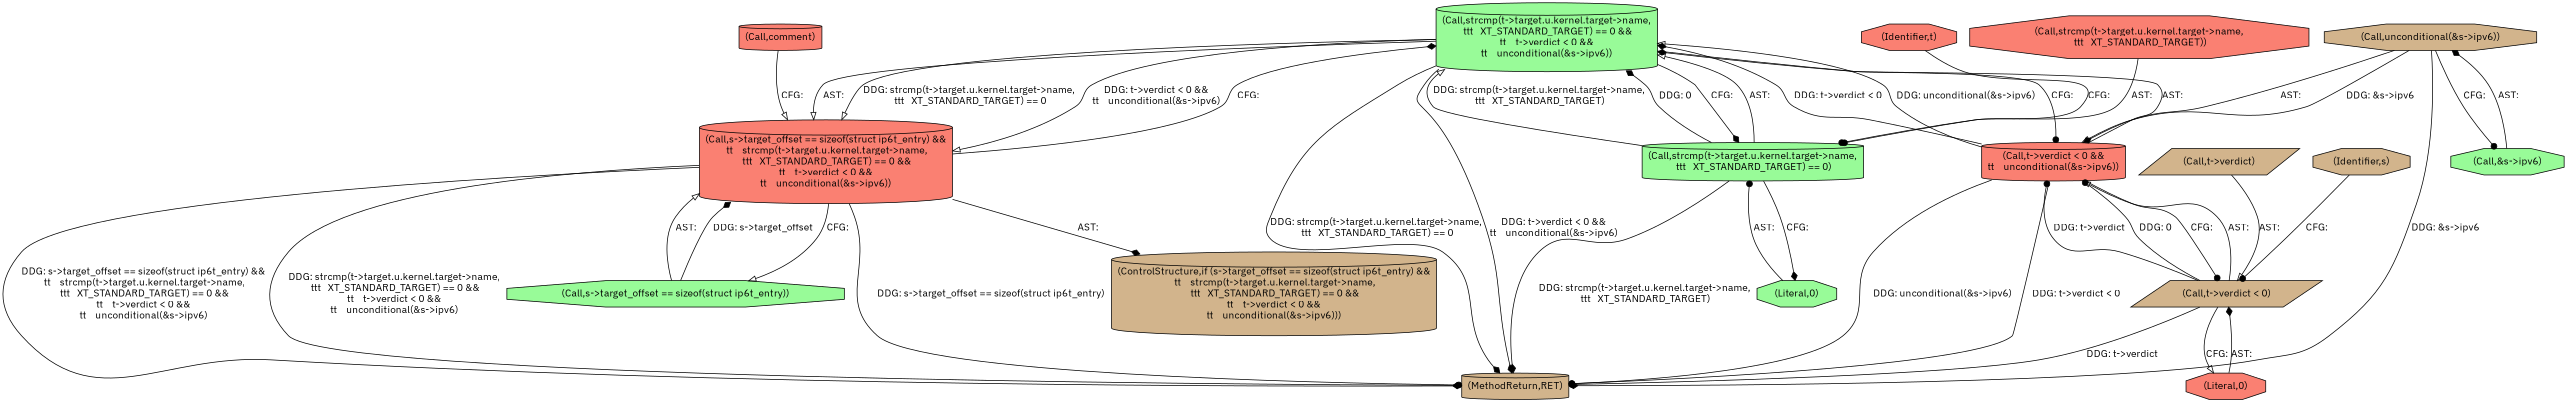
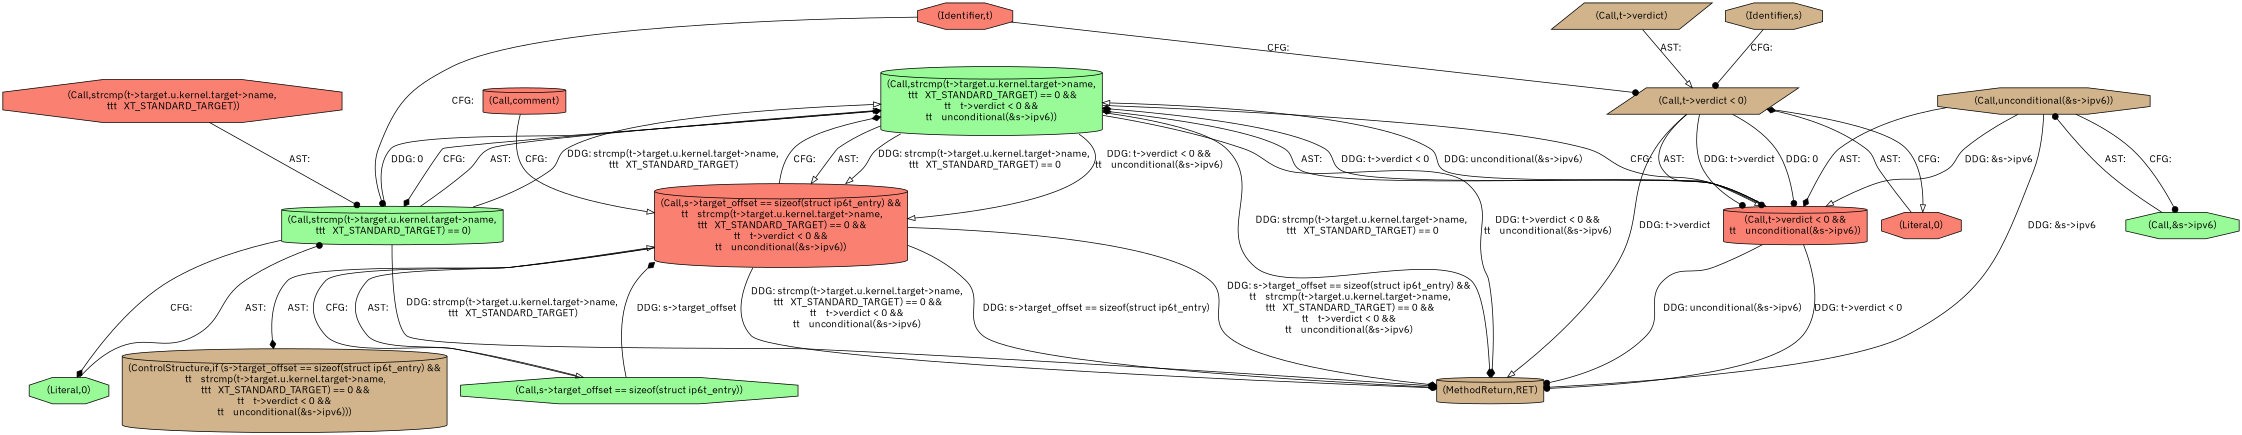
(2494, 96) -> (2105, 171)
(2168, 212) -> (1322, 57)
(1892, 373) -> (1621, 256)
(2115, 374) -> (1864, 350)
